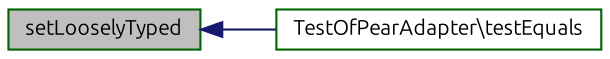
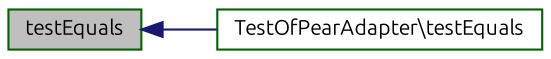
(104, 30) -> (75, 30)
